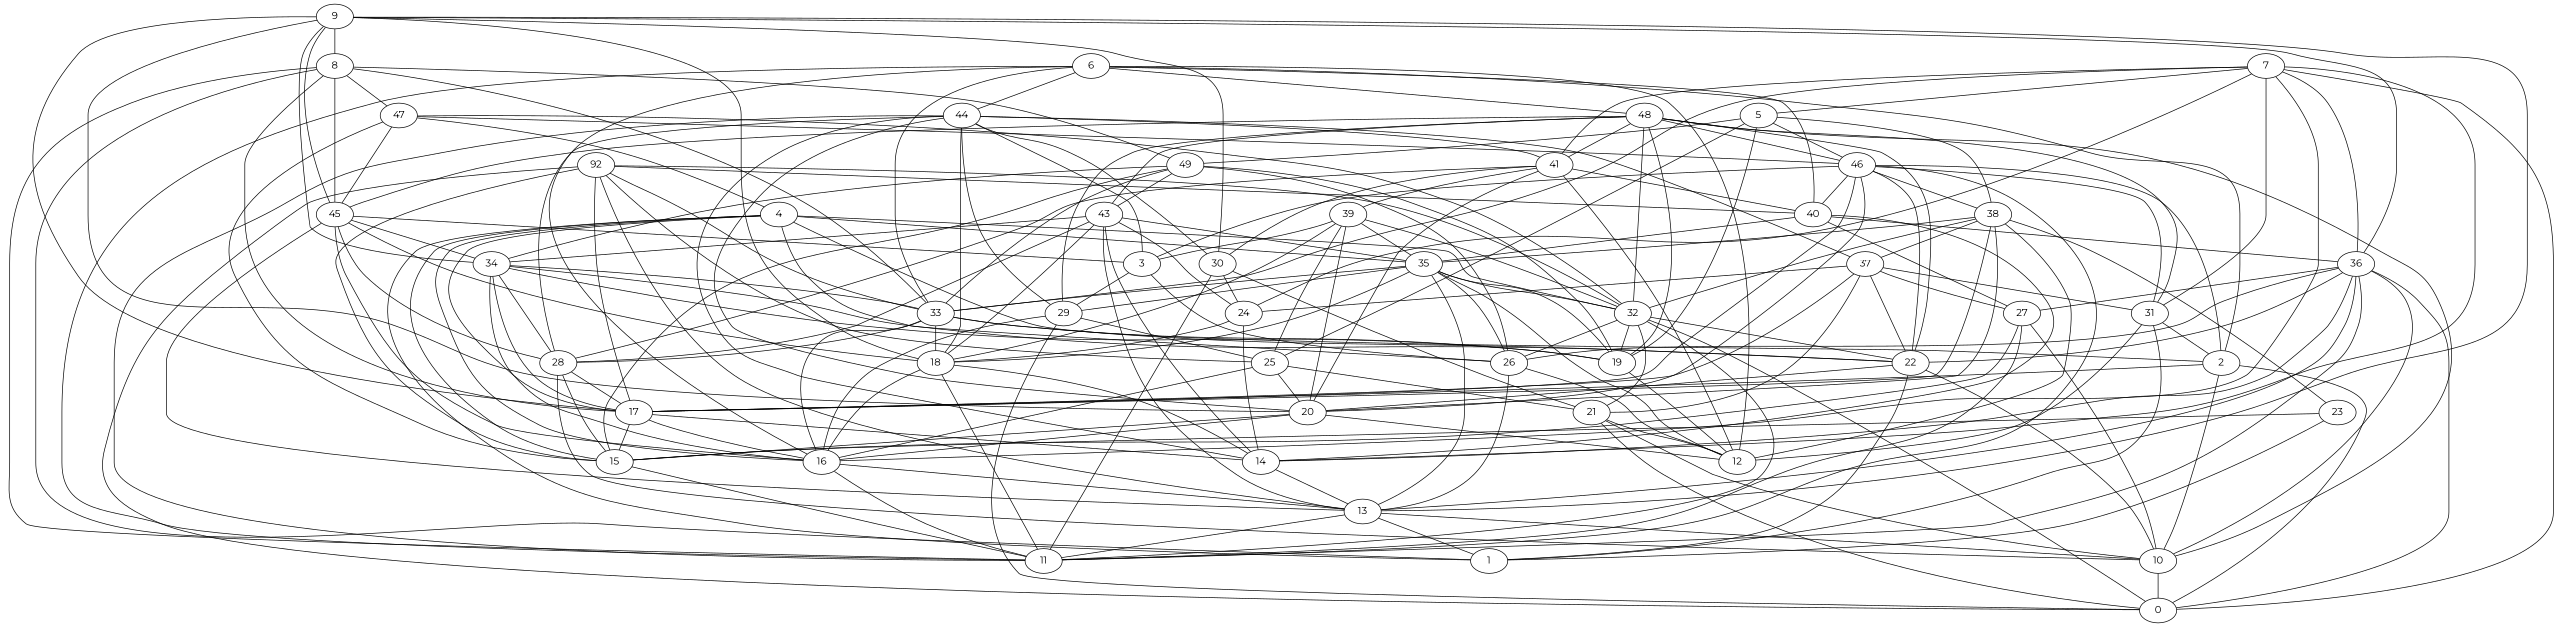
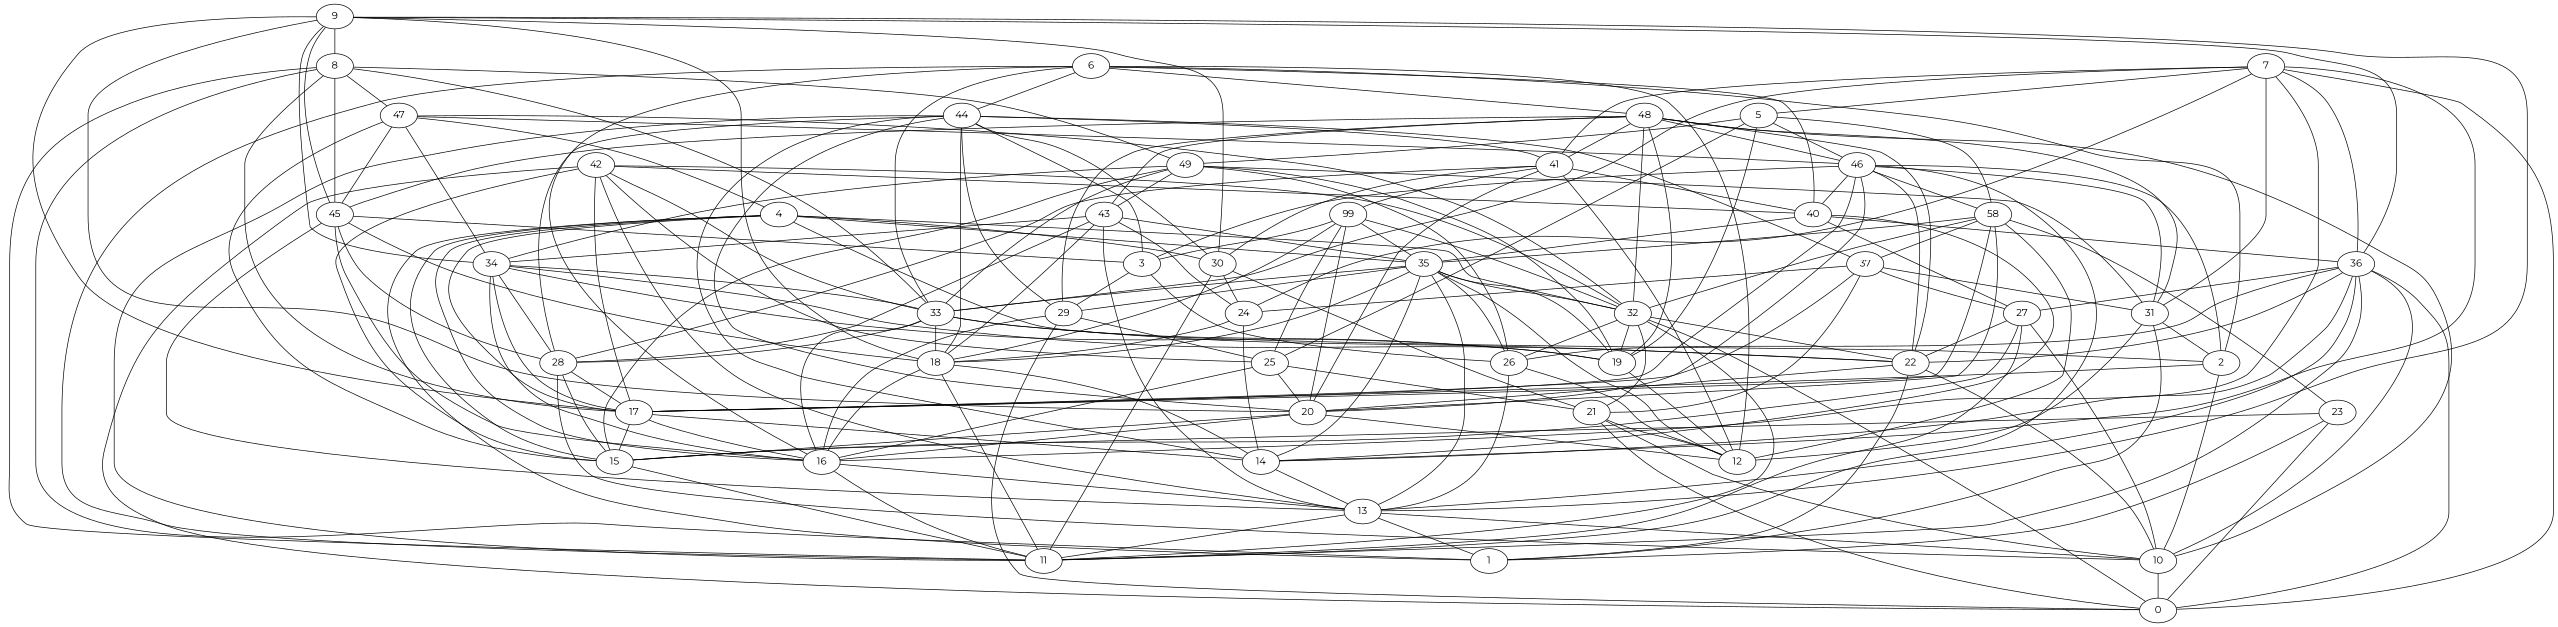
(596, 165) -> (596, 165)
none -> (1692, 185)
(1348, 214) -> (1348, 214)
(1993, 214) -> (1993, 214)
(413, 239) -> (445, 190)
(1888, 313) -> (1966, 338)
(1114, 340) -> (1000, 231)
(1174, 365) -> (1368, 383)
(2335, 472) -> (2252, 507)
